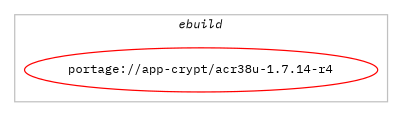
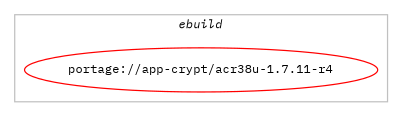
(201, 70) -> (201, 70)
